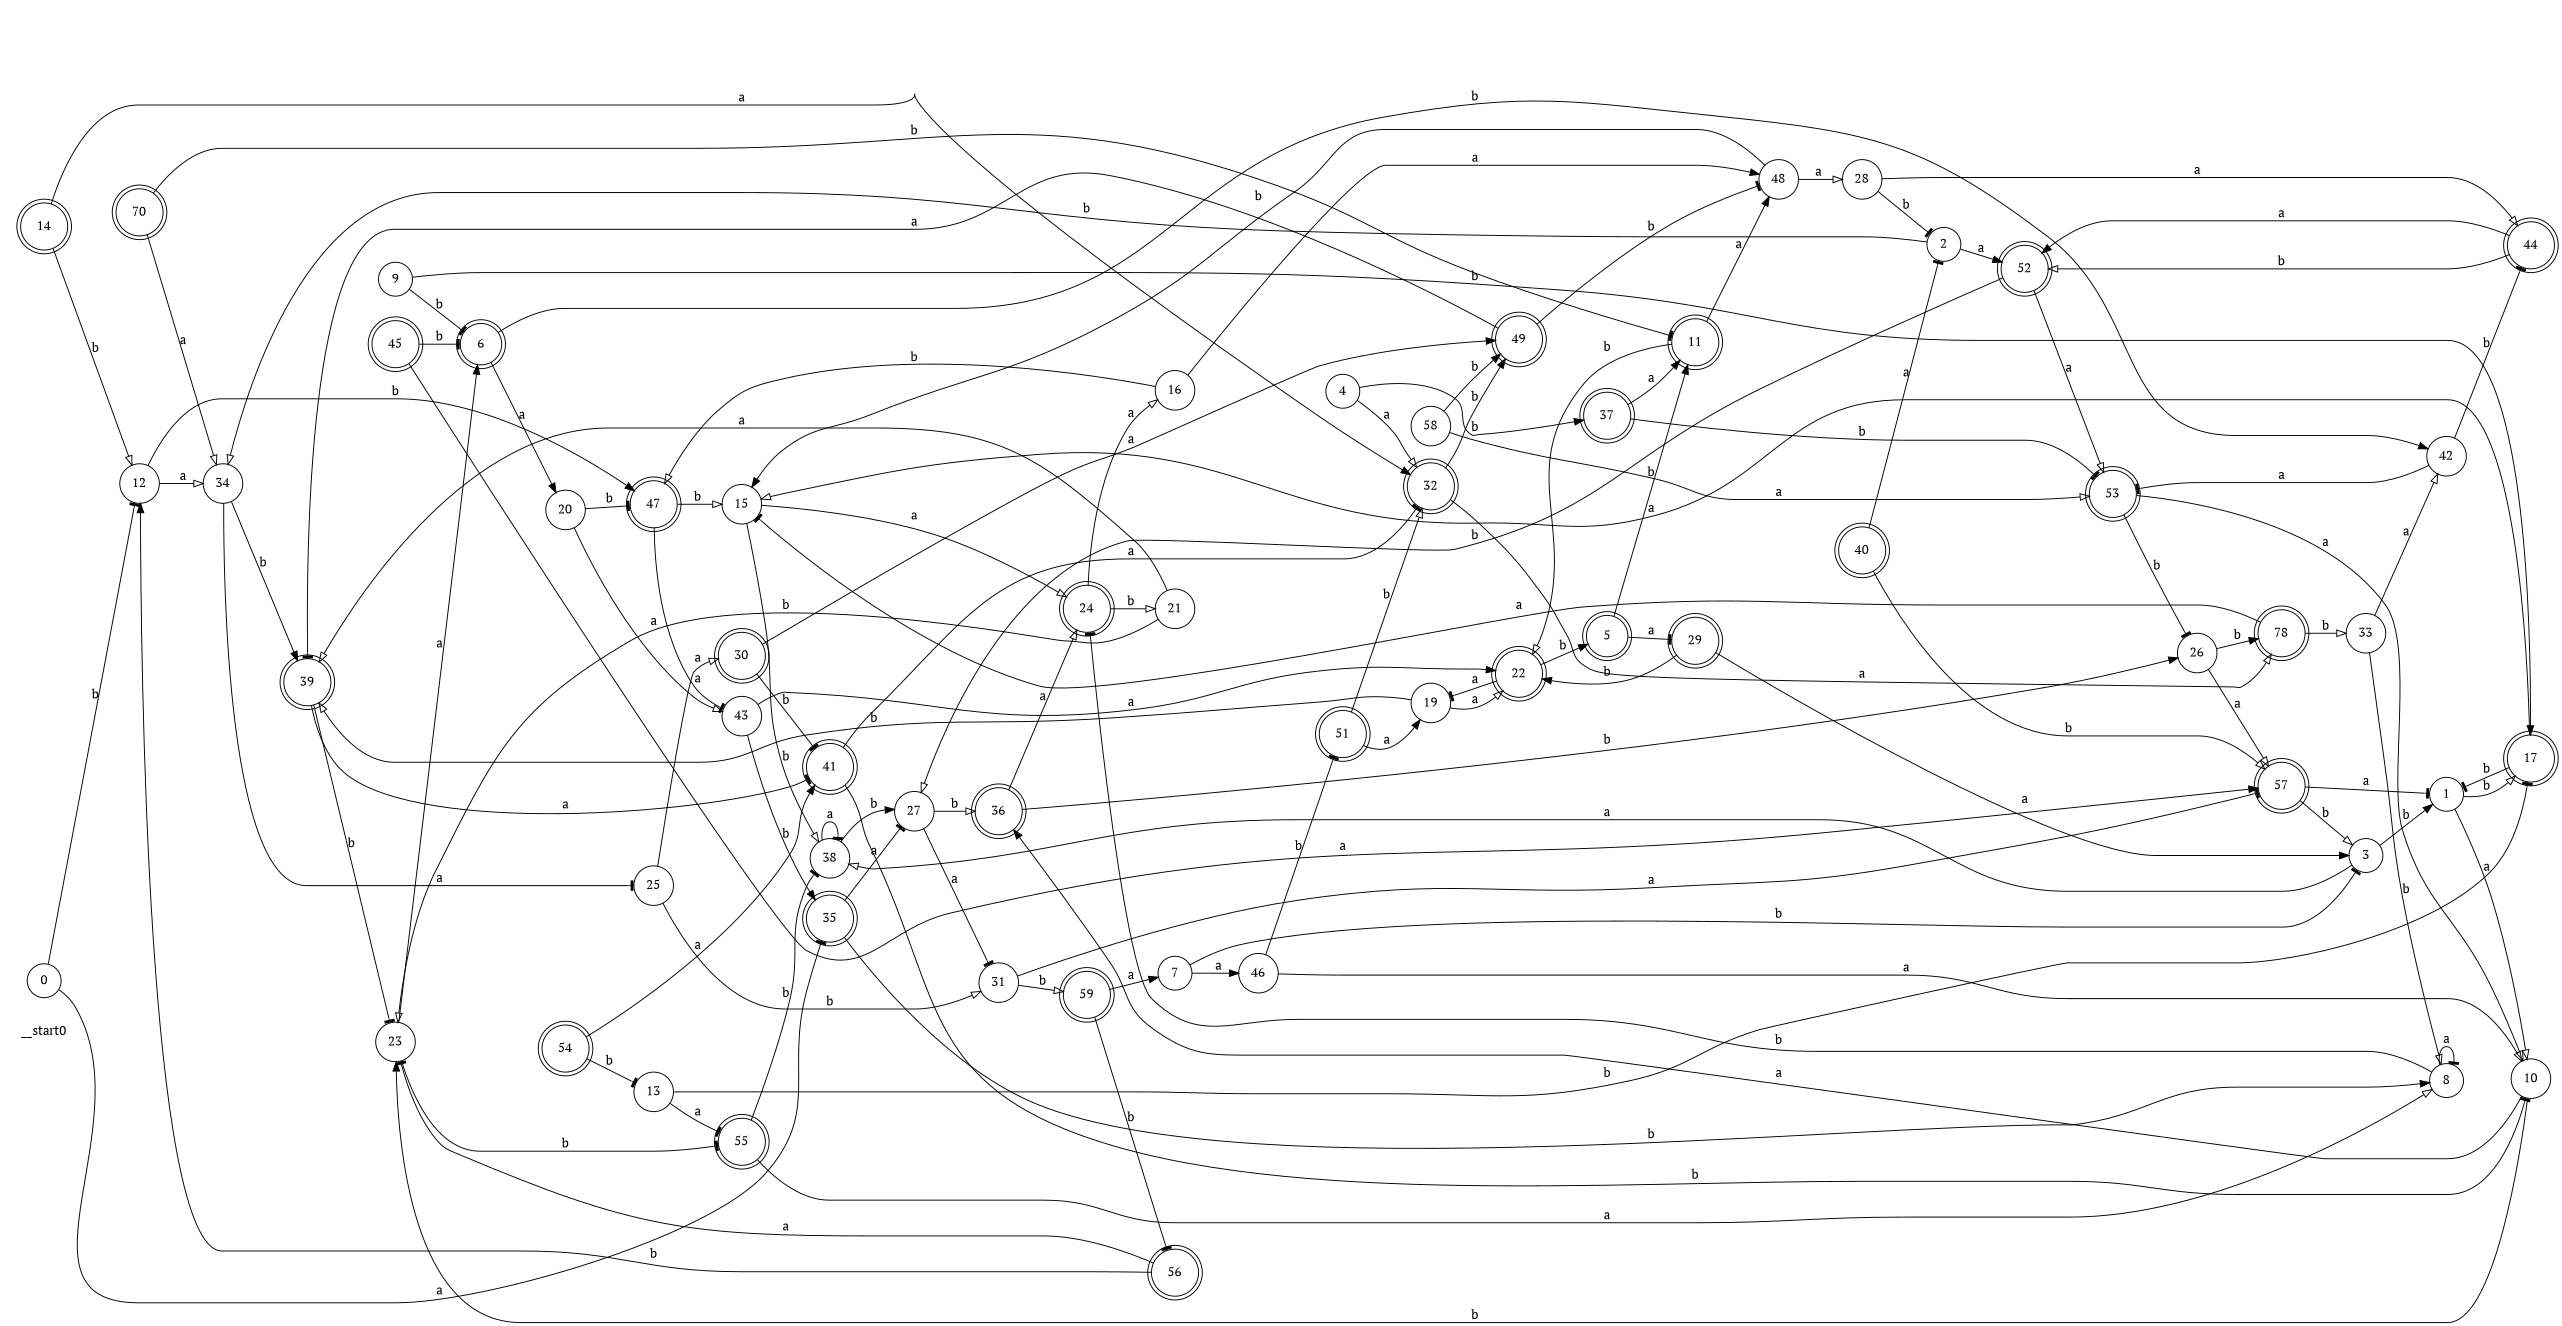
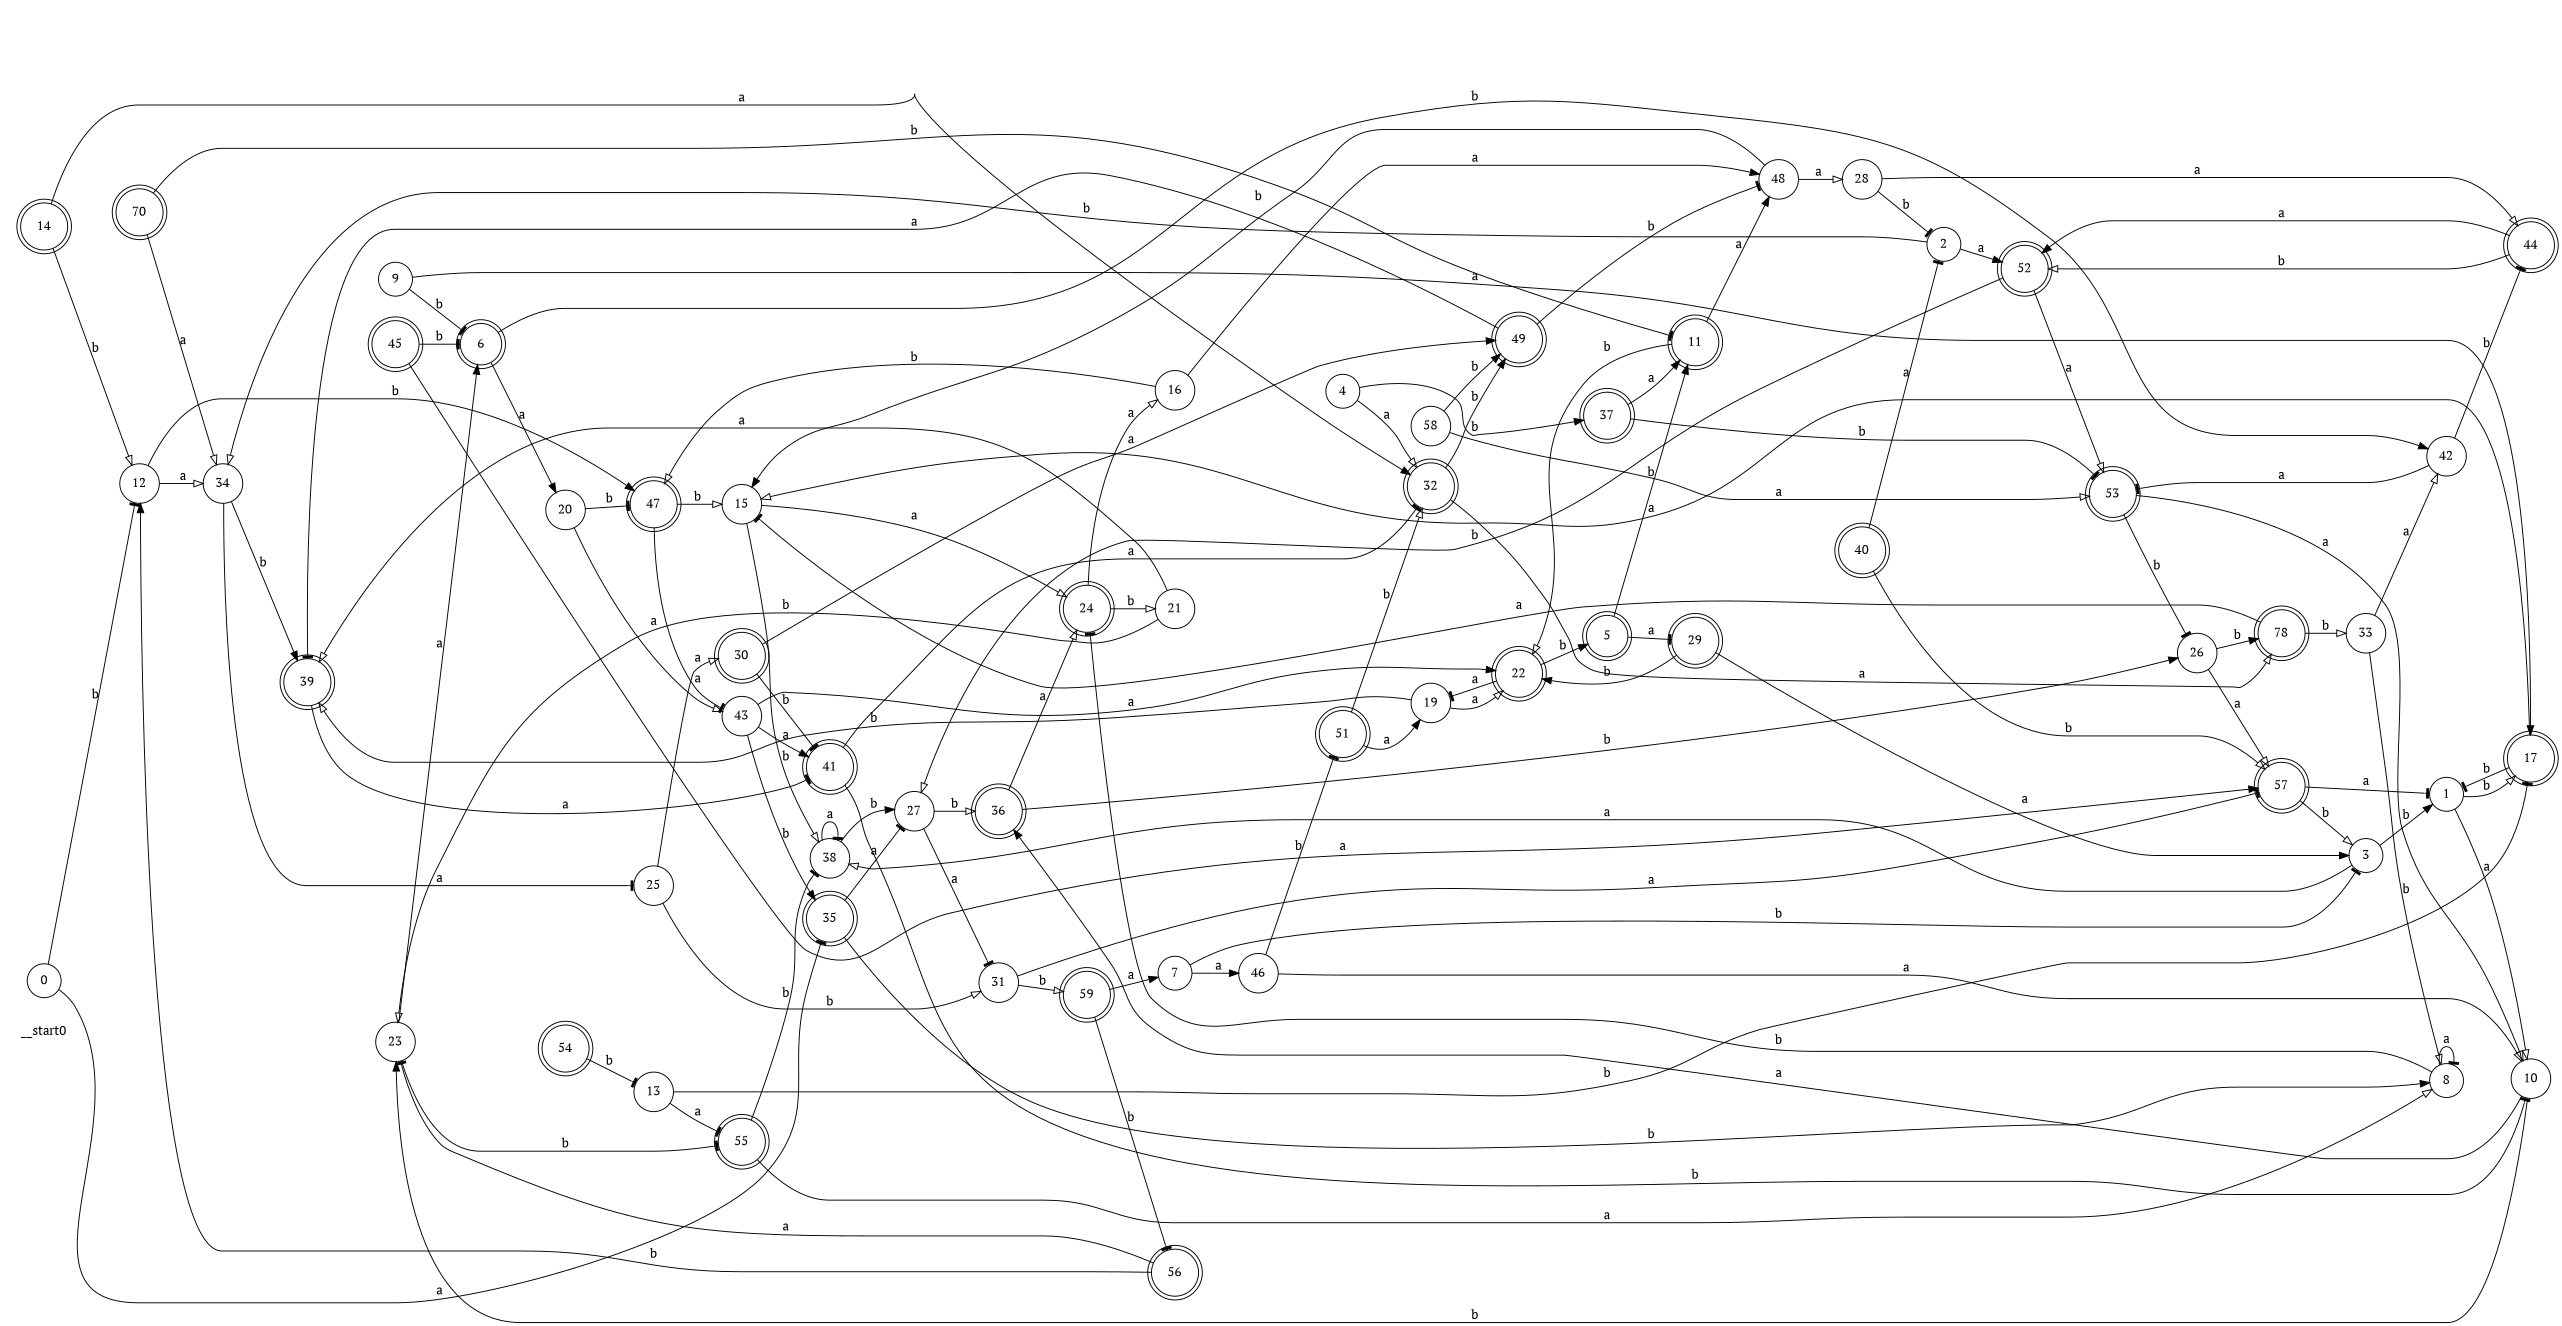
(1475, 277) -> (1475, 277)
(351, 861) -> none
(721, 934) -> (787, 745)
